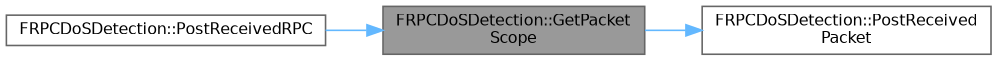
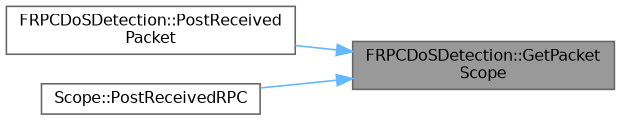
(166, 30) -> (151, 99)
(665, 30) -> (316, 48)
